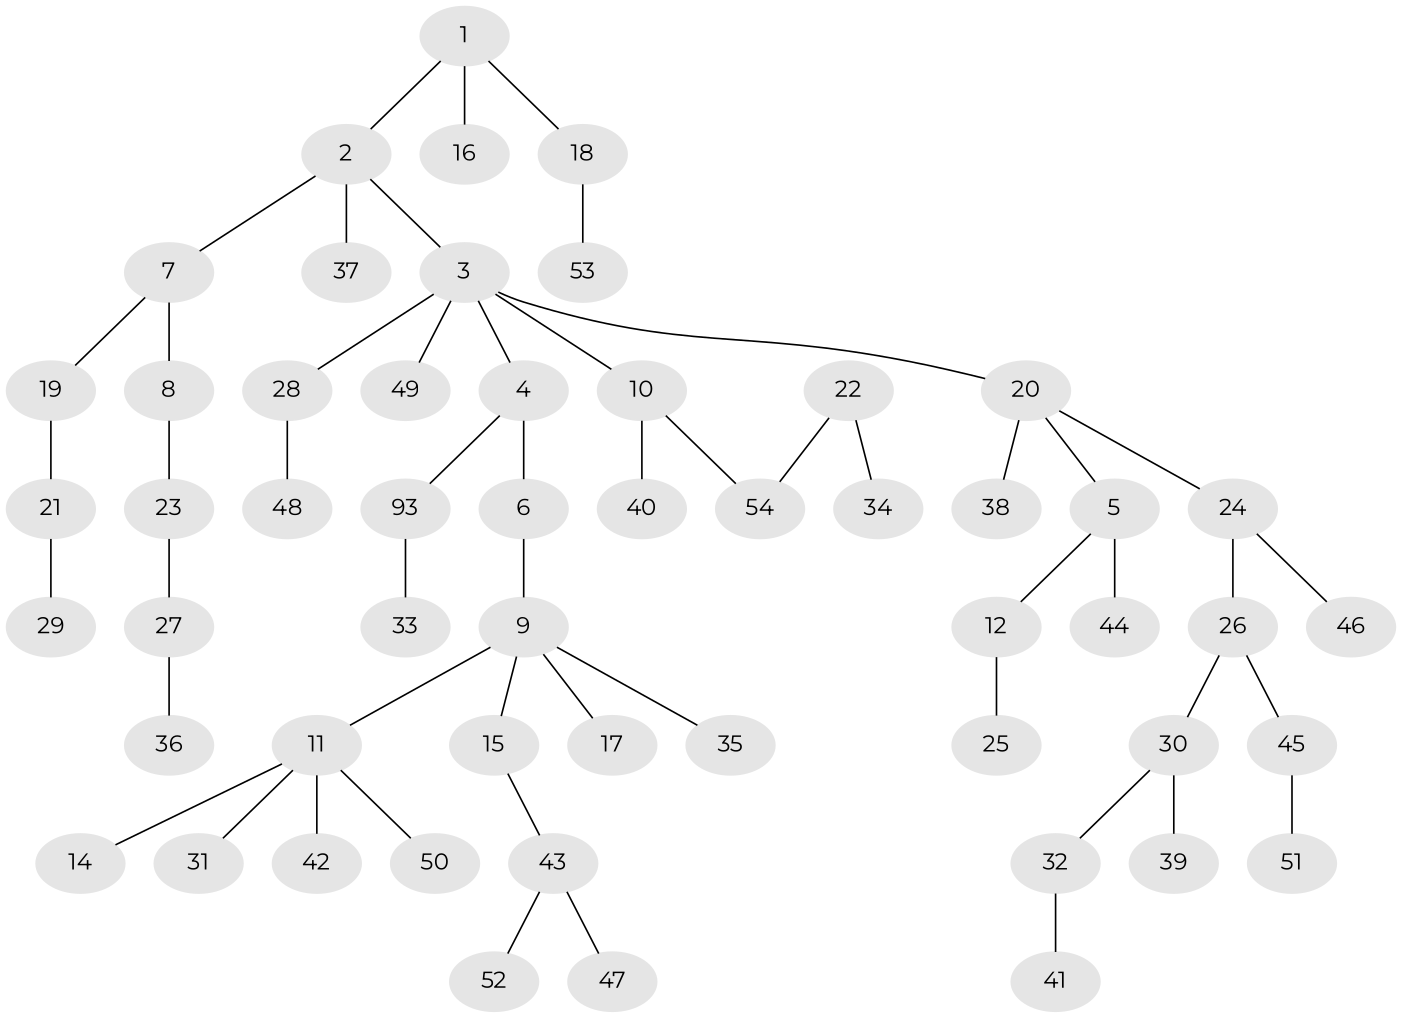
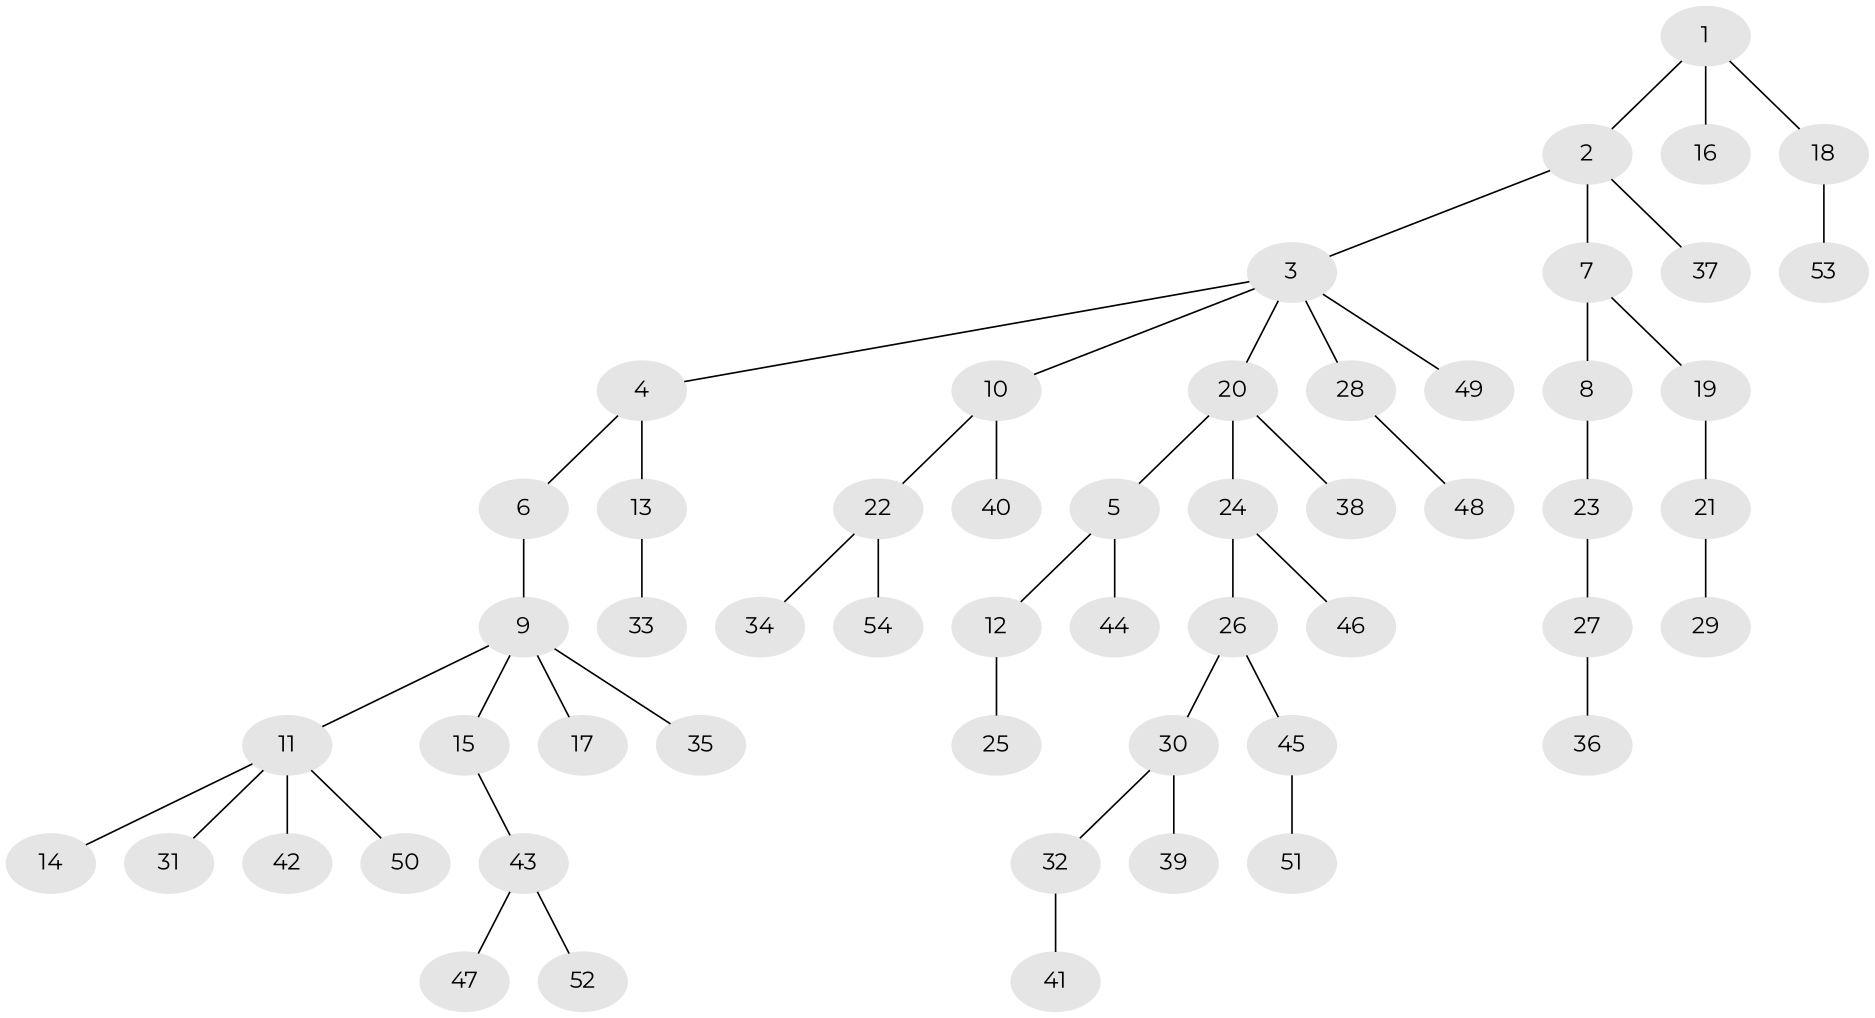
(701, 450) -> (938, 450)
(405, 509) -> (642, 509)
